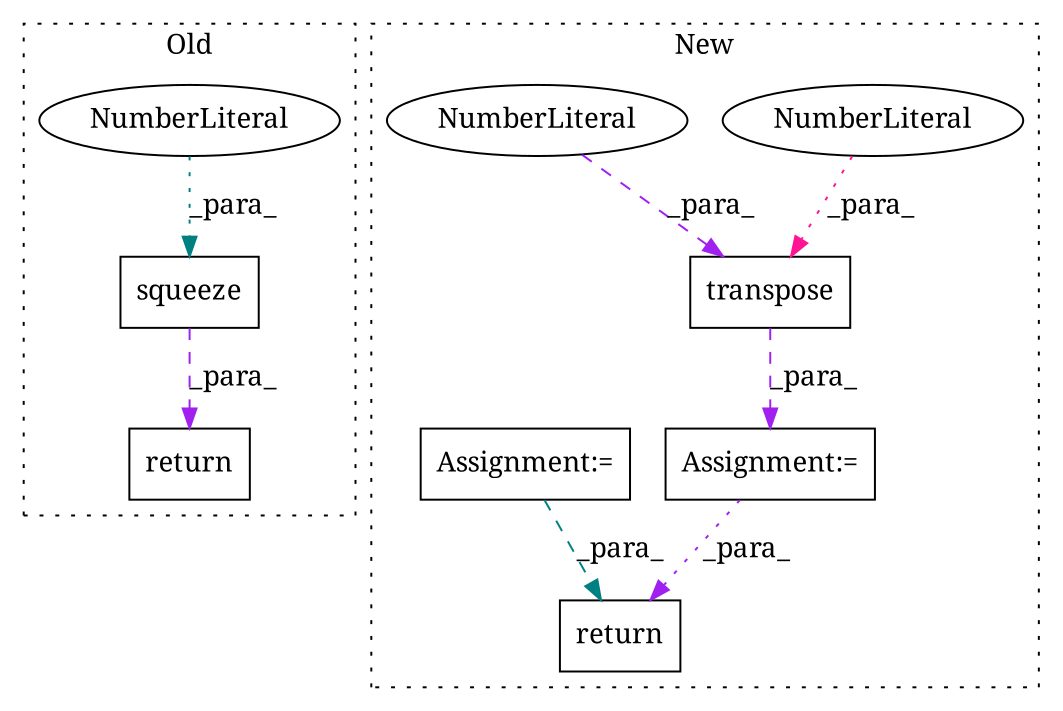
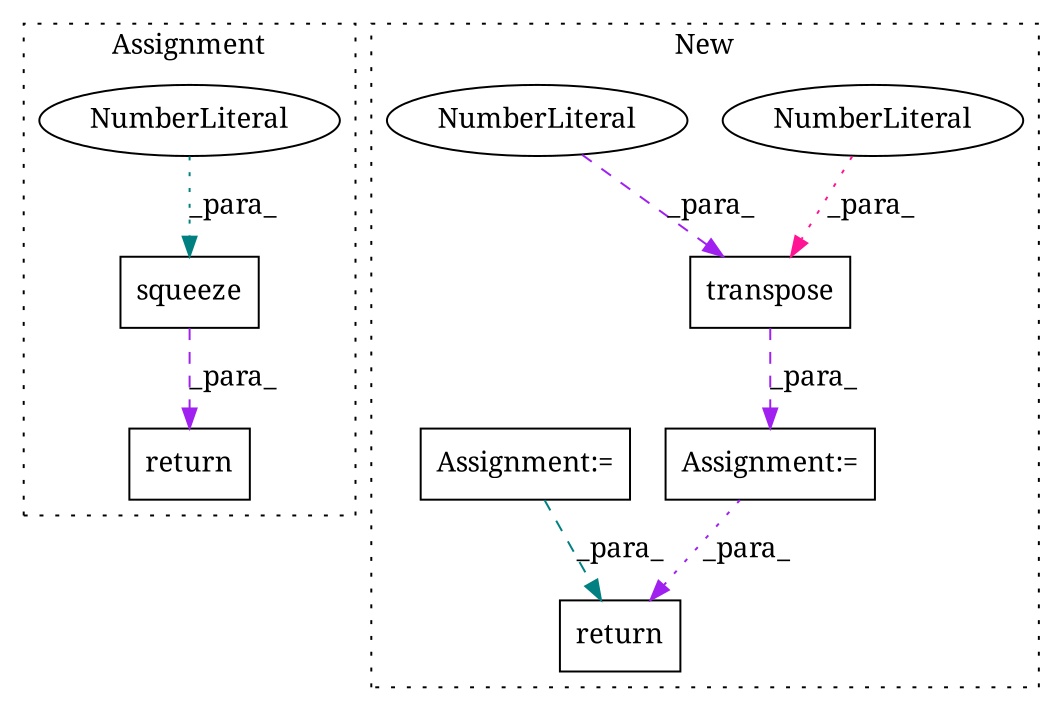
(190, 46) -> (190, 46)
